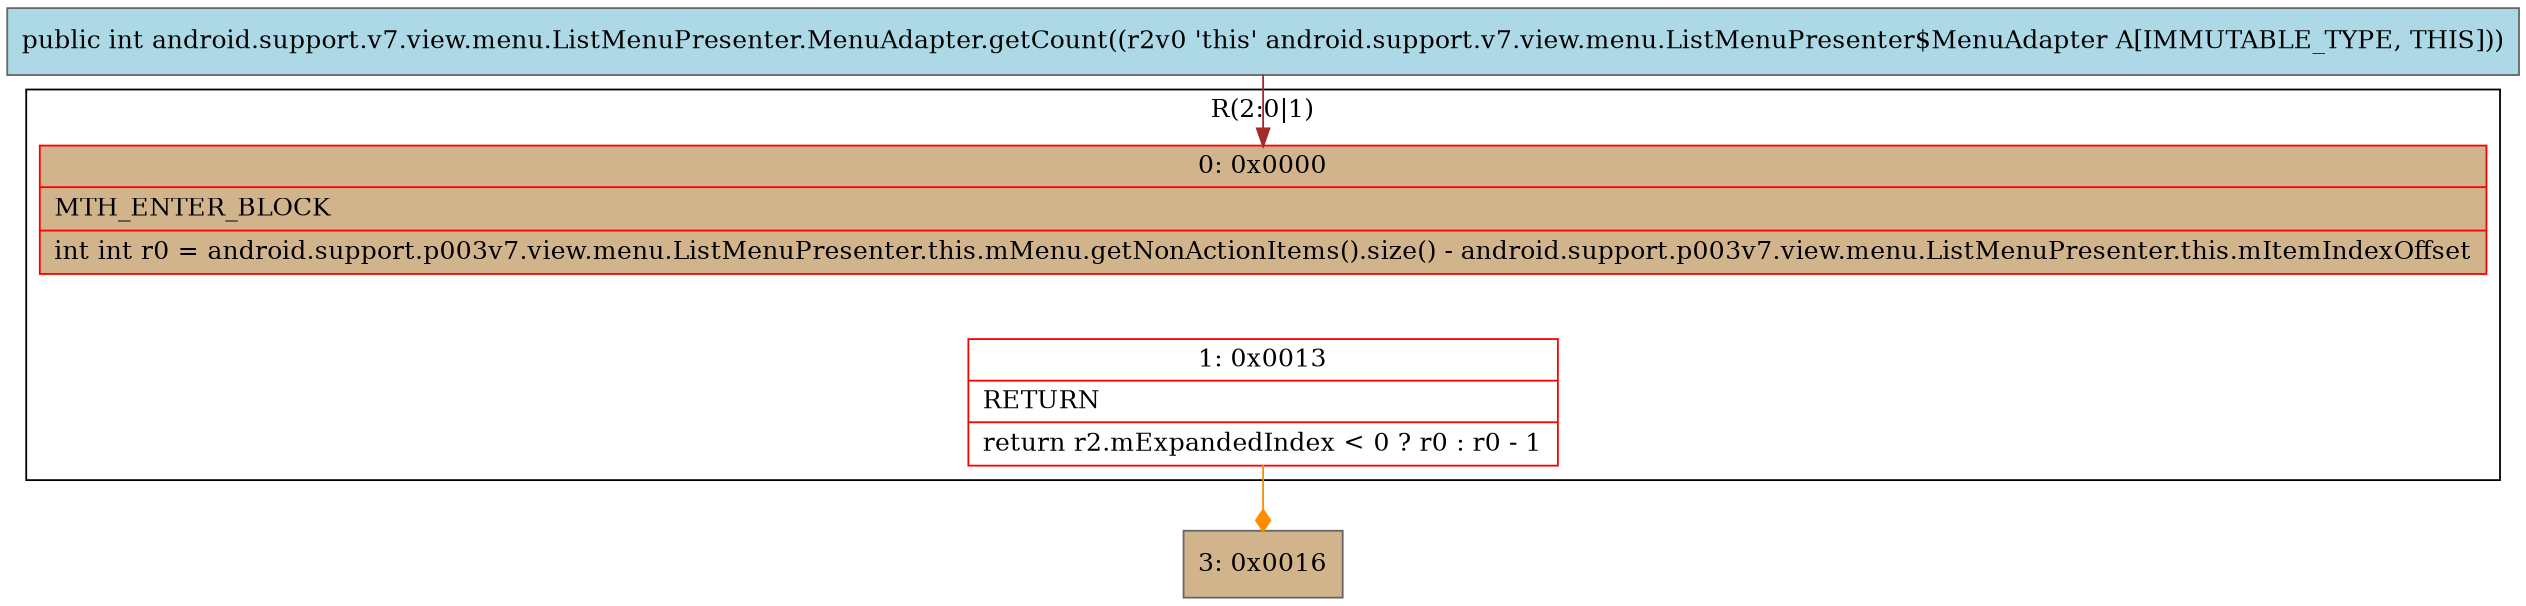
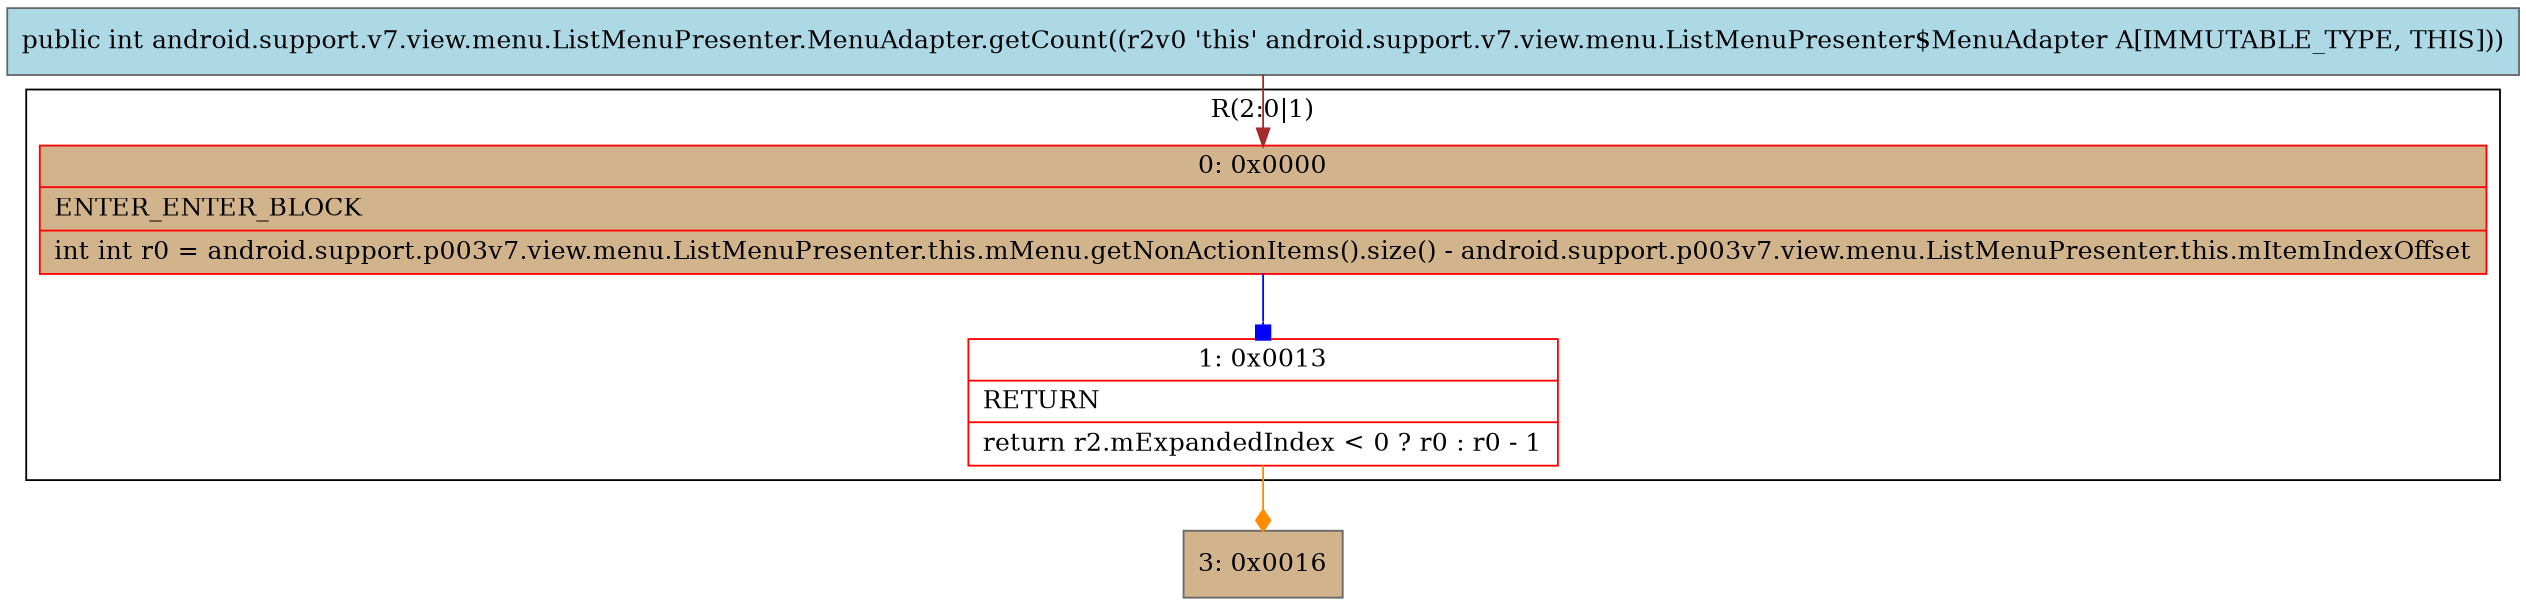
(193, 208) -> (209, 208)
none -> (1263, 297)
